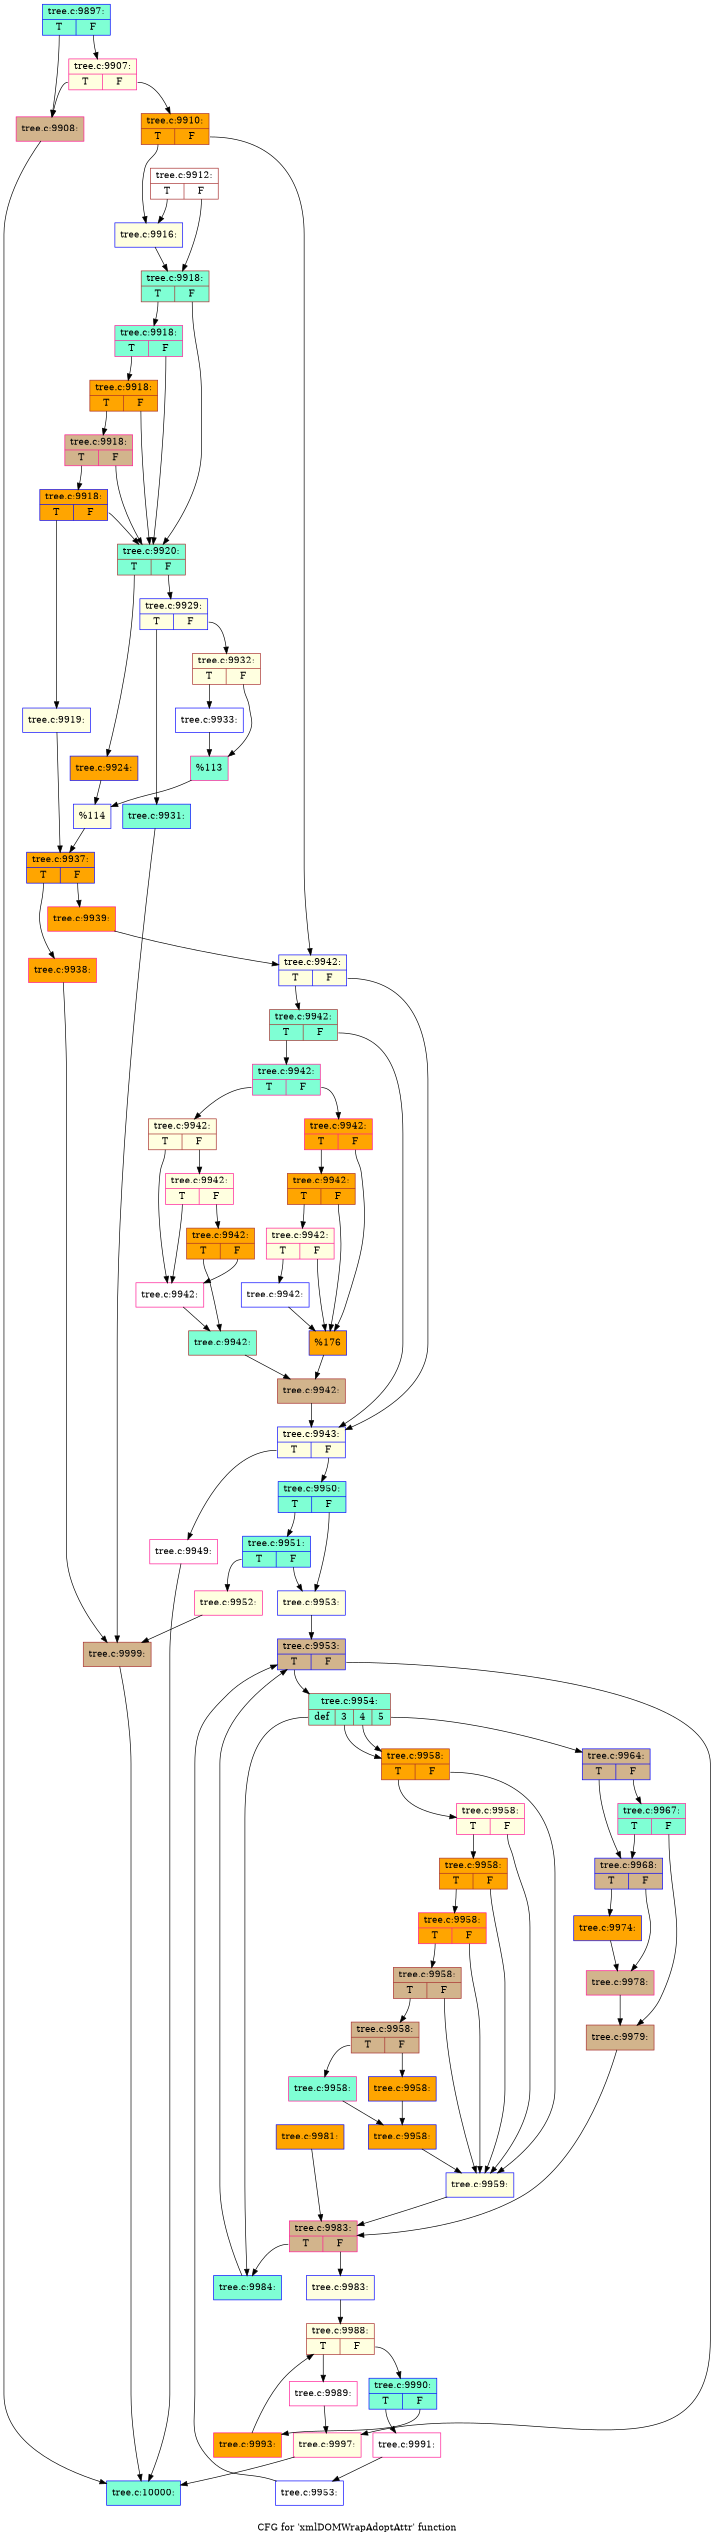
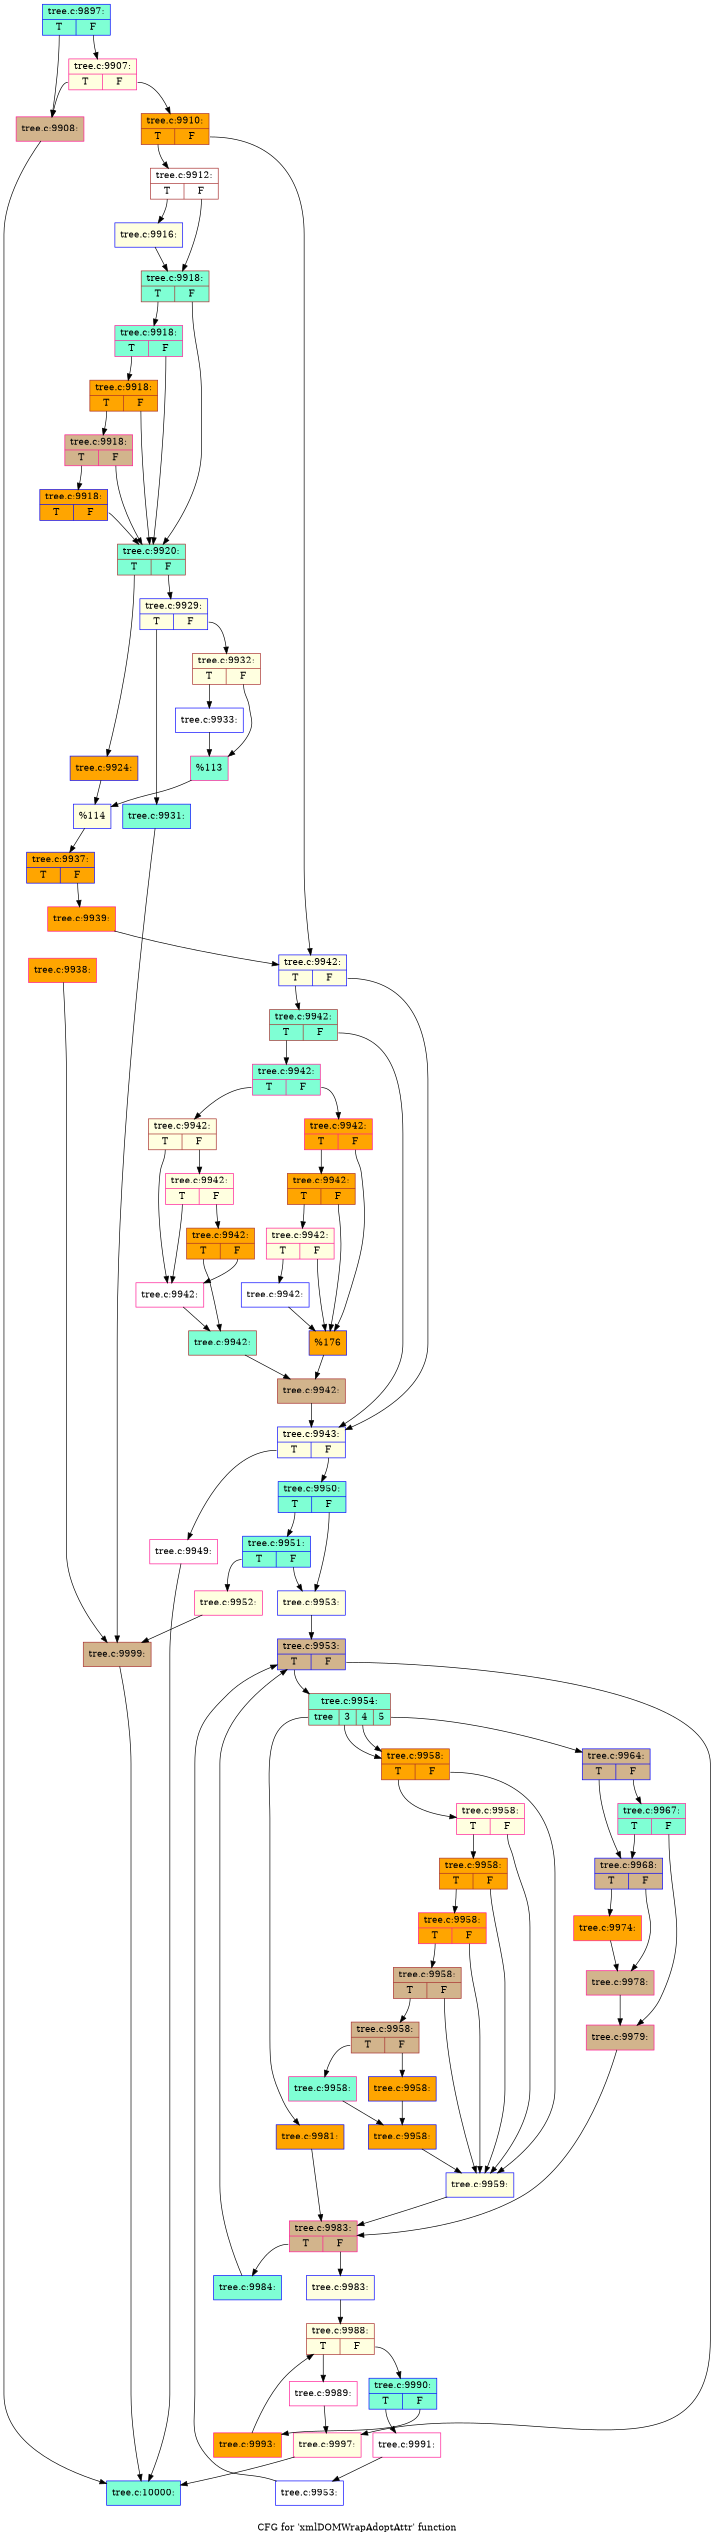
(143, 179) -> (160, 154)
(57, 720) -> none
(40, 919) -> none
(322, 1717) -> (324, 1717)
(608, 1928) -> (608, 1928)
(245, 1976) -> (270, 1910)
(620, 2038) -> (620, 2038)
